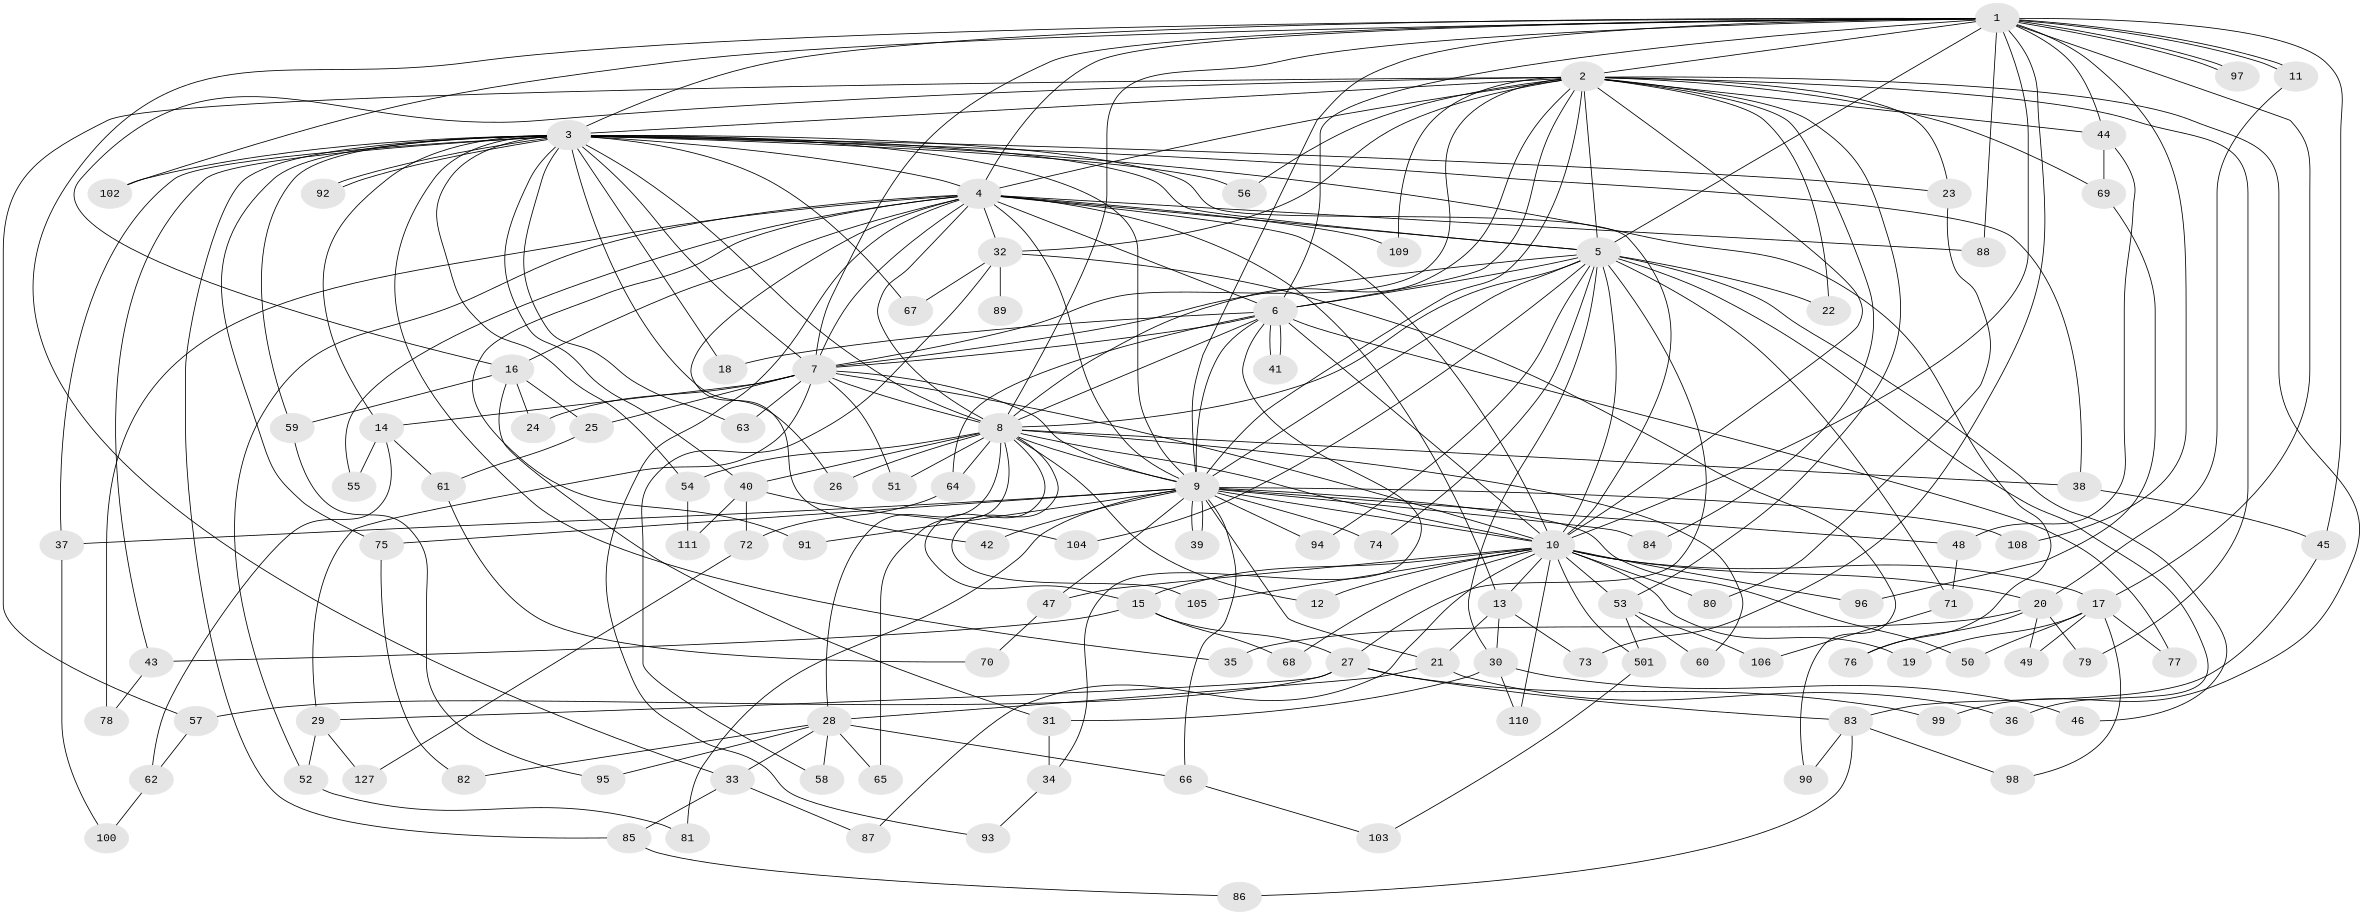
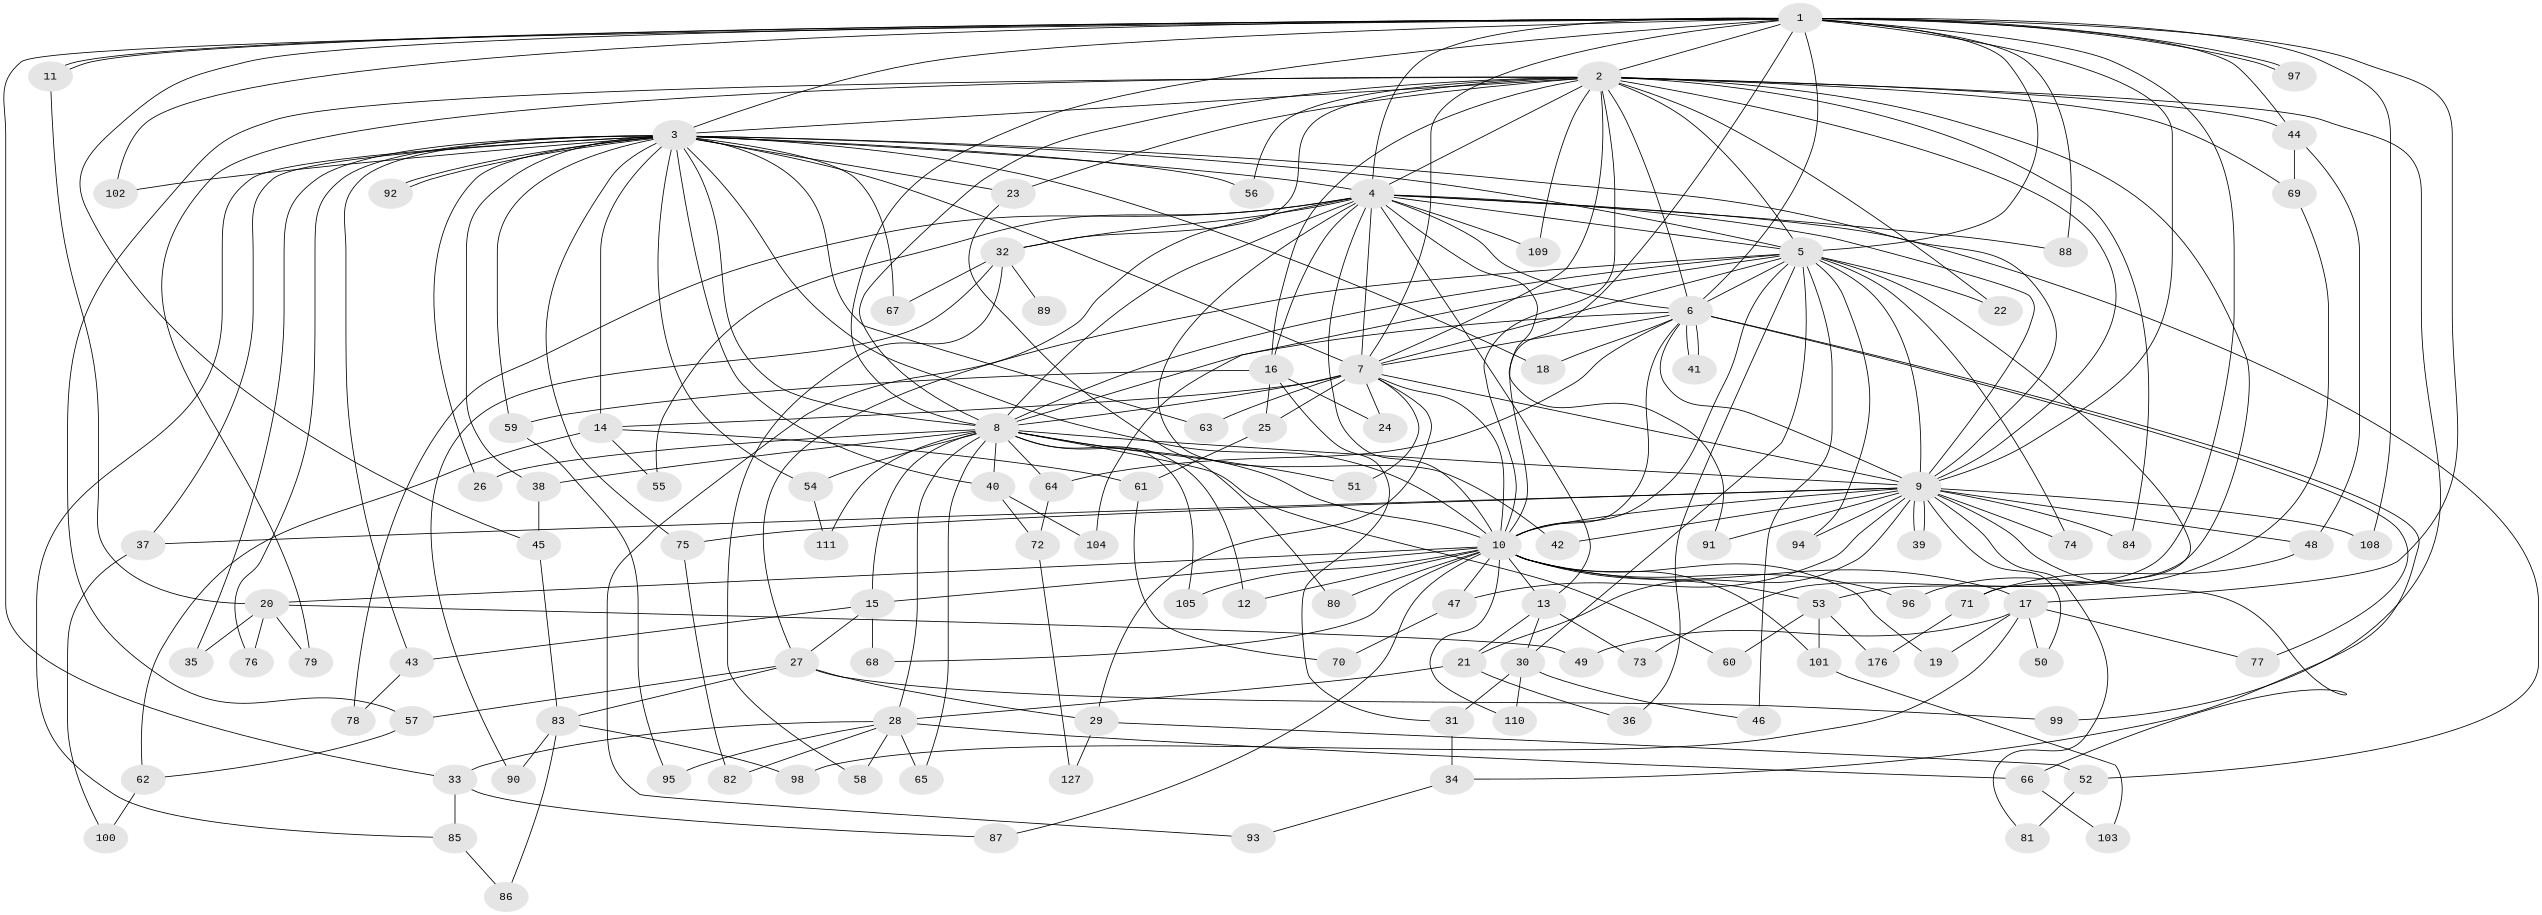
(724, 509) -> (878, 470)
(1644, 663) -> (1819, 663)
(1761, 663) -> (1878, 663)
